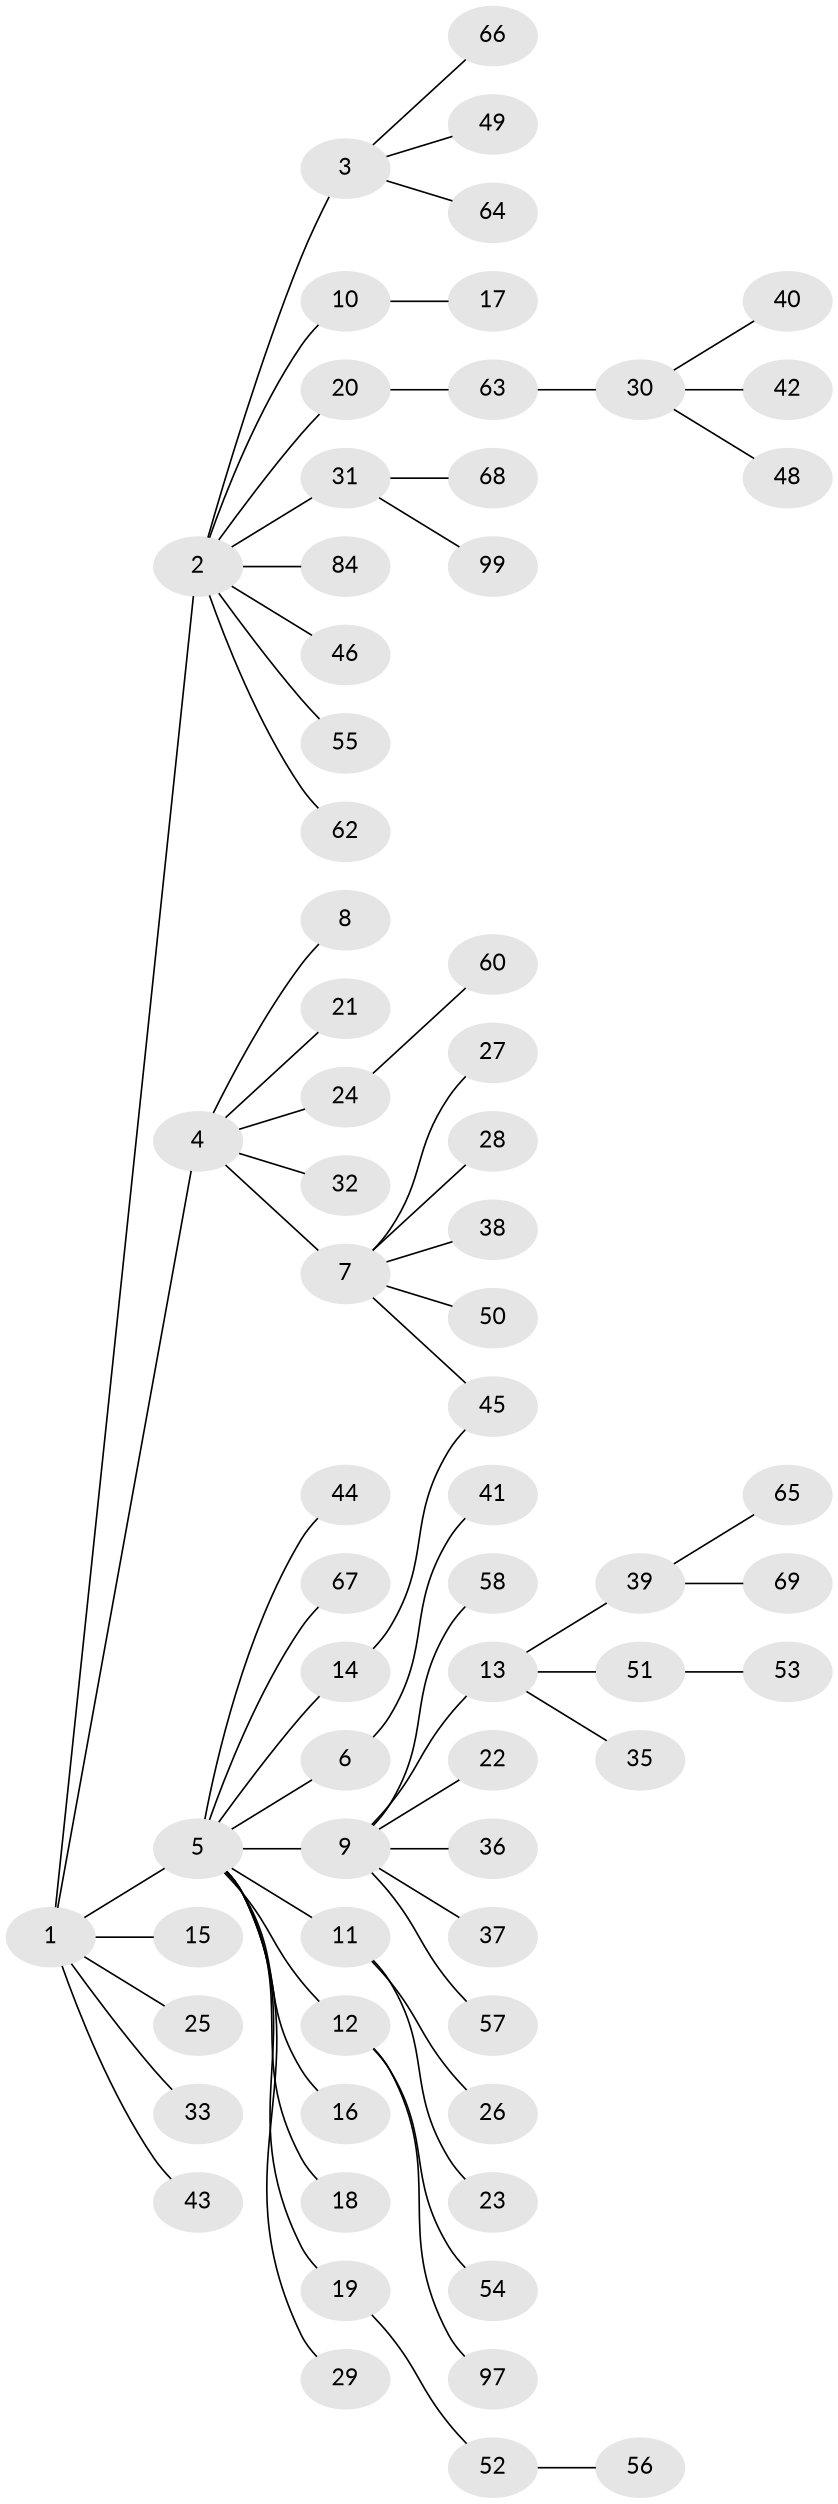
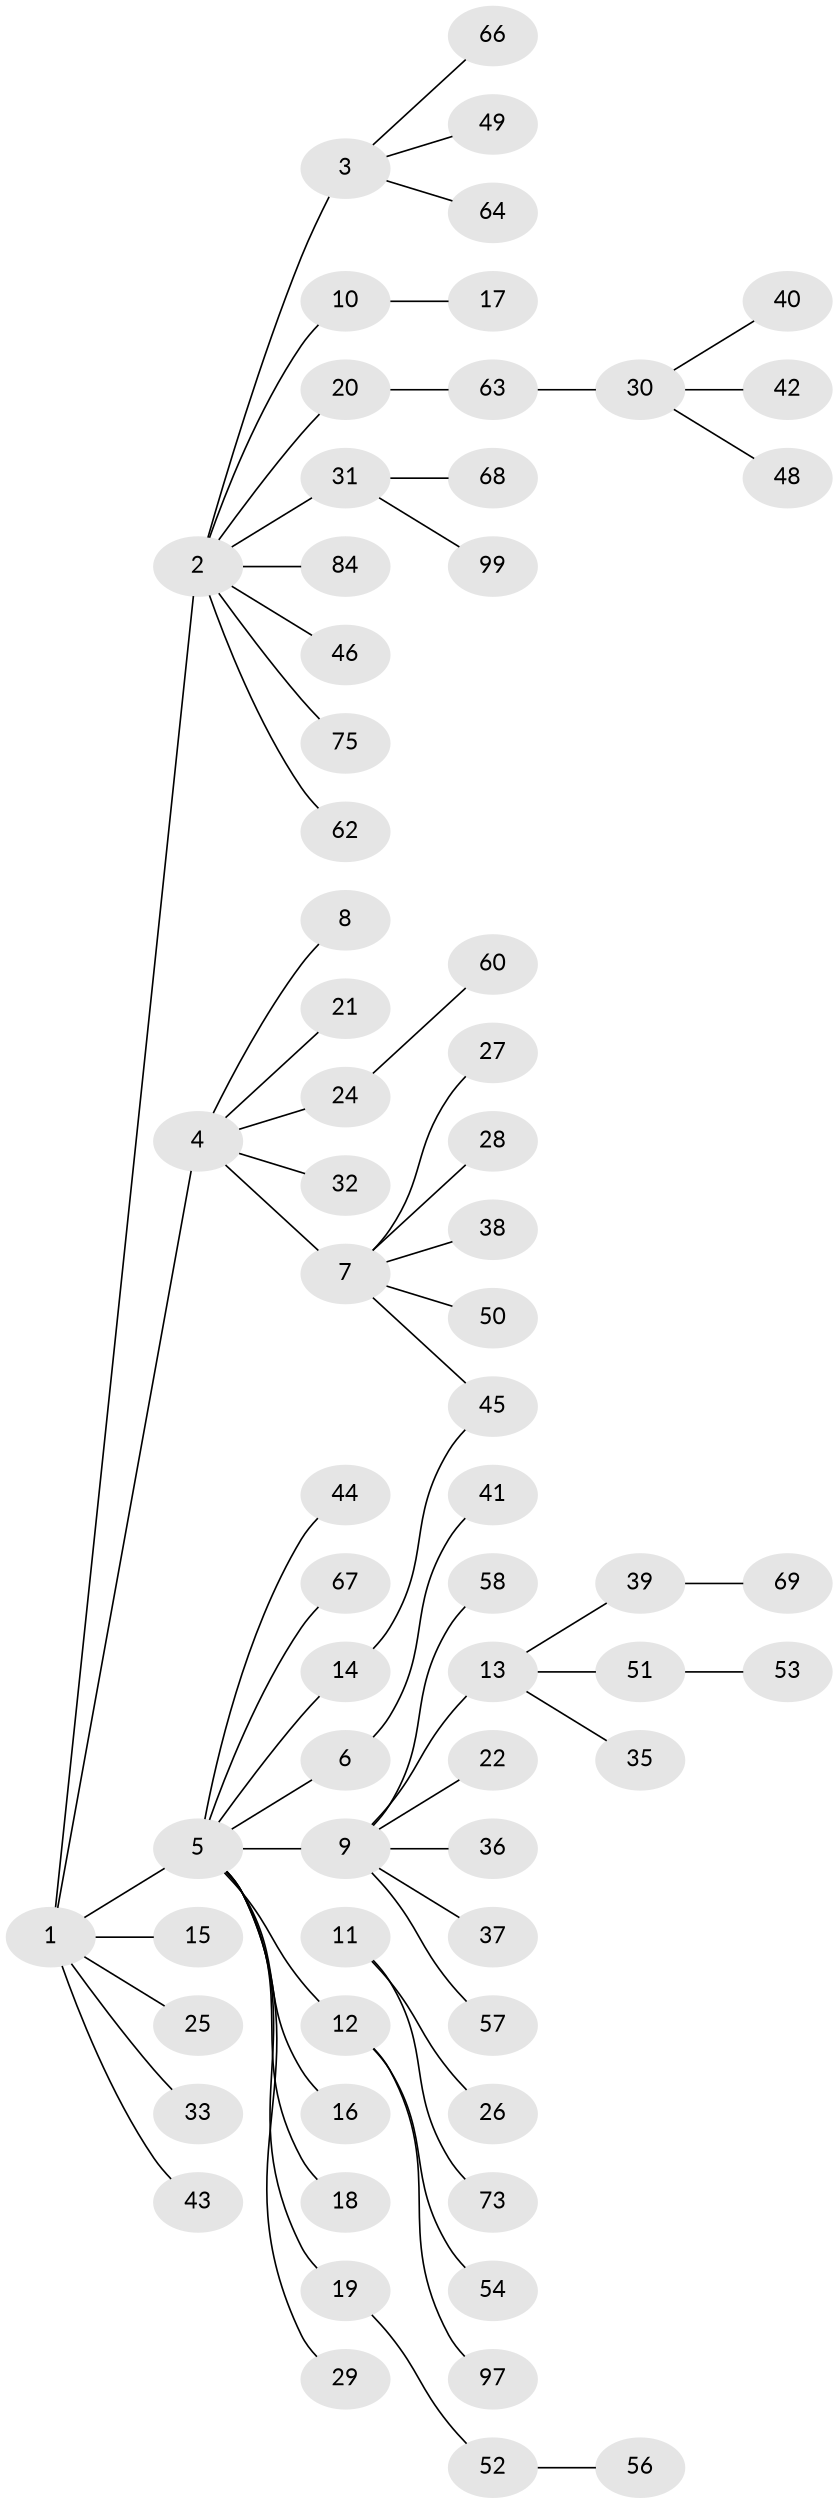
(346, 743) -> (346, 743)
(788, 1495) -> none
(272, 1893) -> none
(493, 2202) -> (493, 2202)
